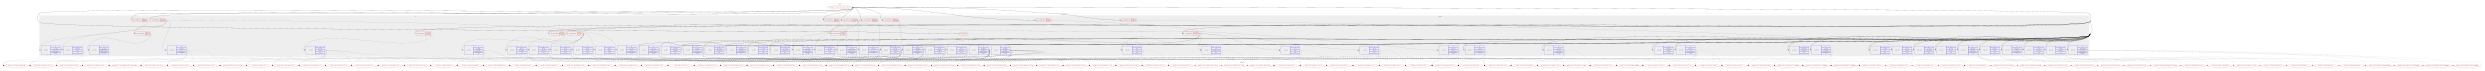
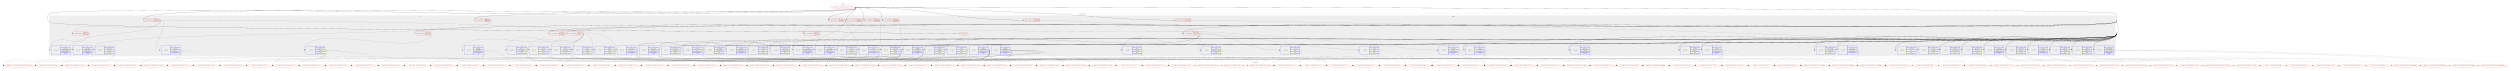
none -> (1445, 66)
